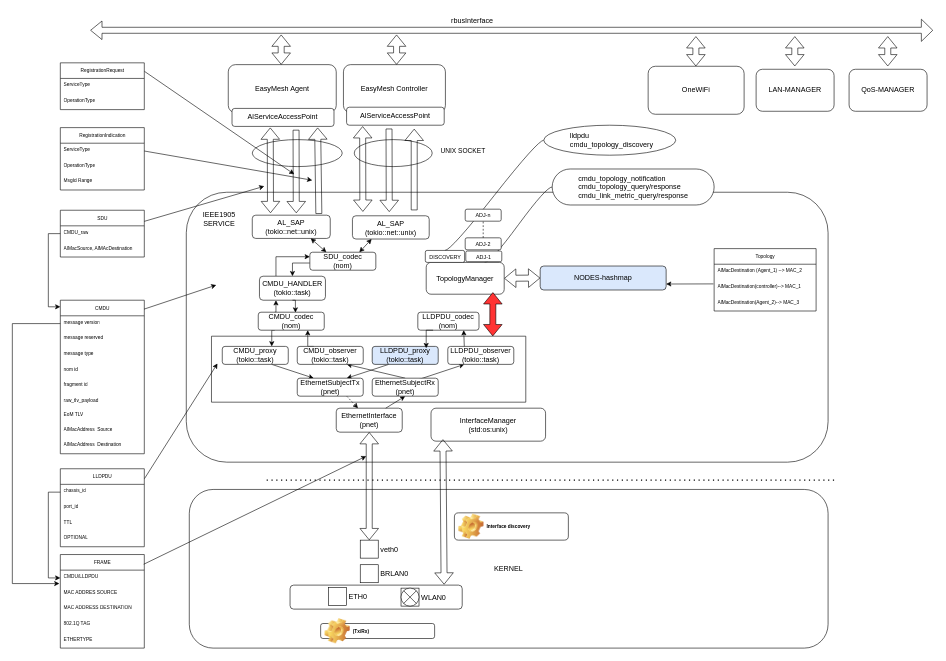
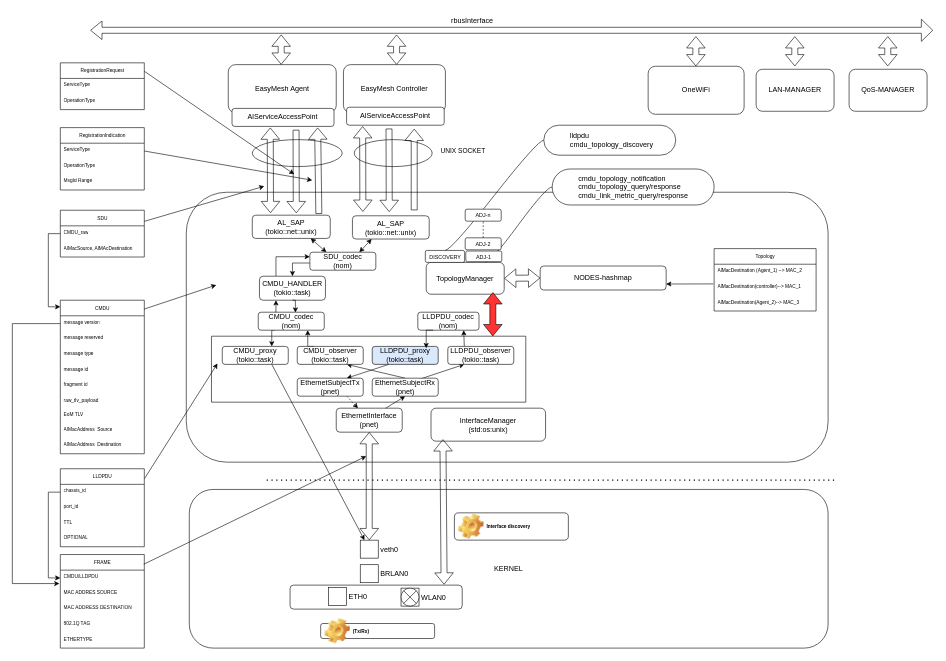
(610, 140) -> (610, 140)
(219, 219) -> none
(603, 278) -> (603, 278)
(71, 370) -> (76, 370)
(291, 371) -> (327, 468)
